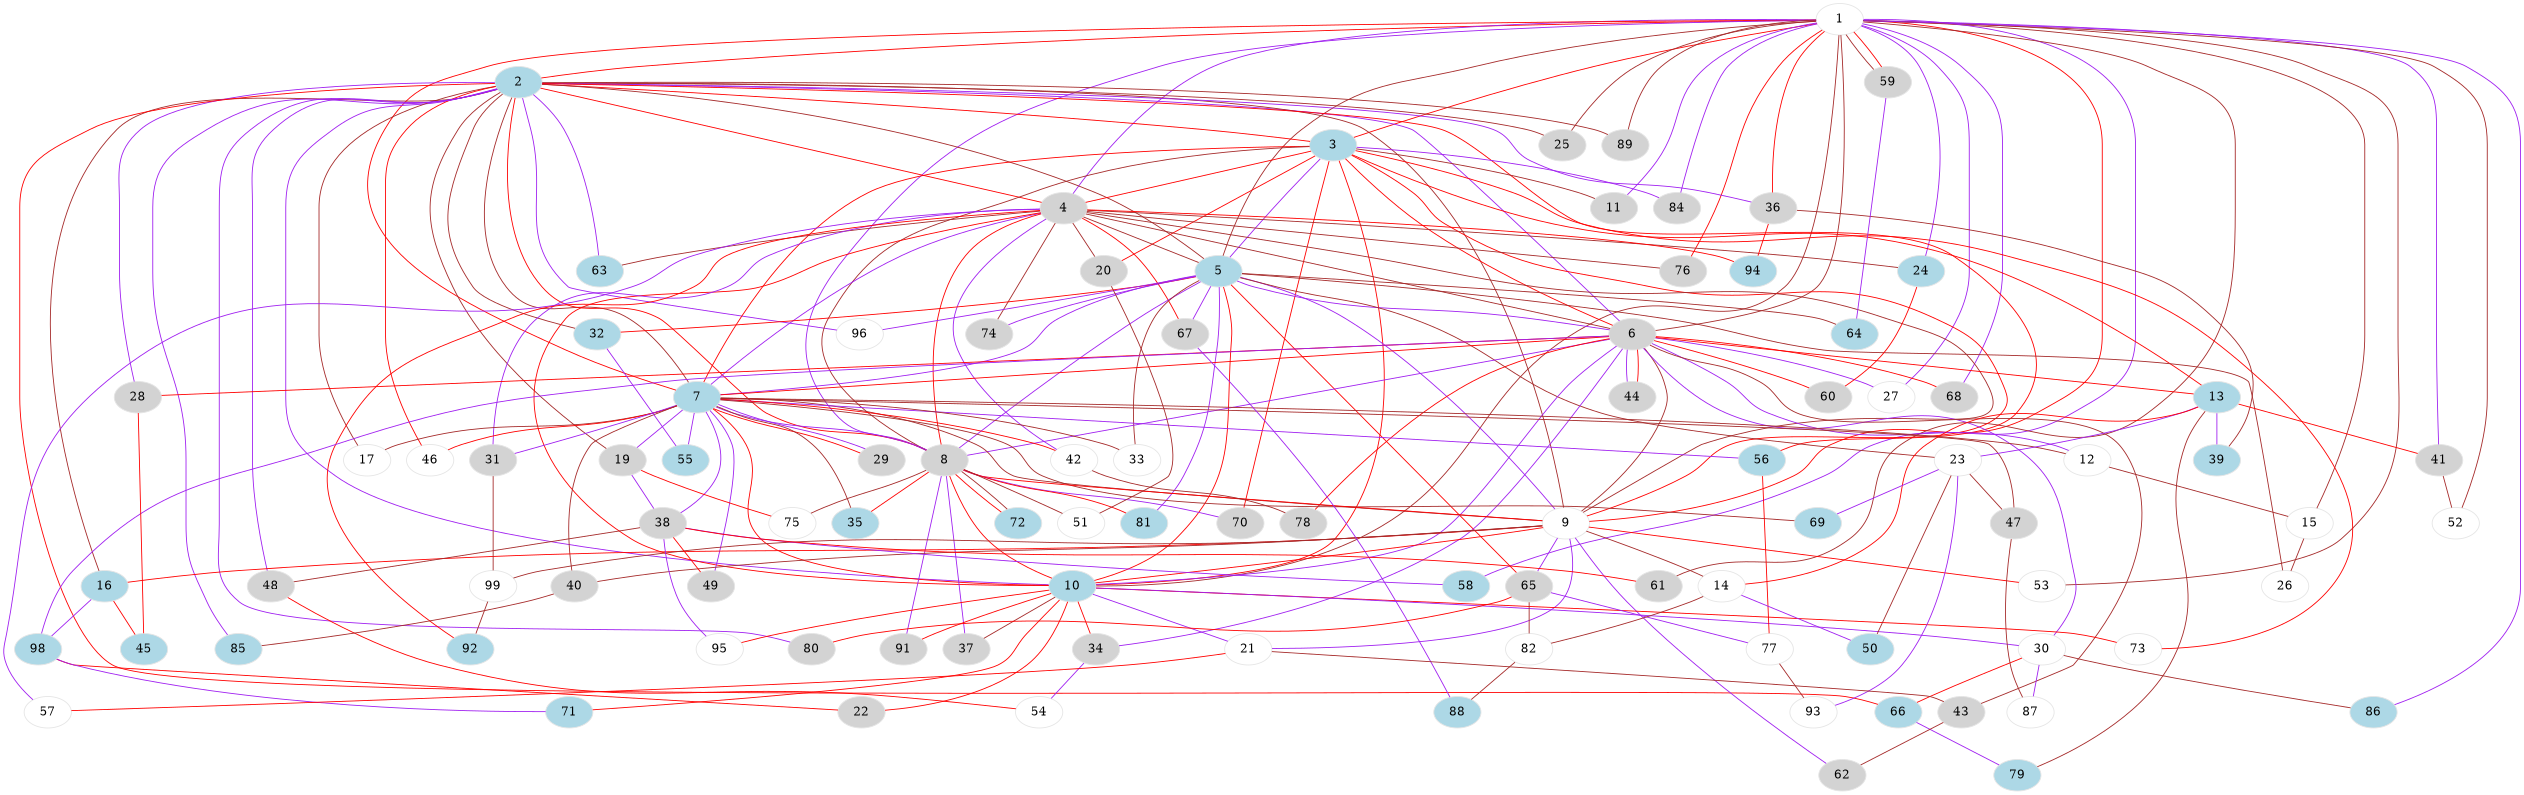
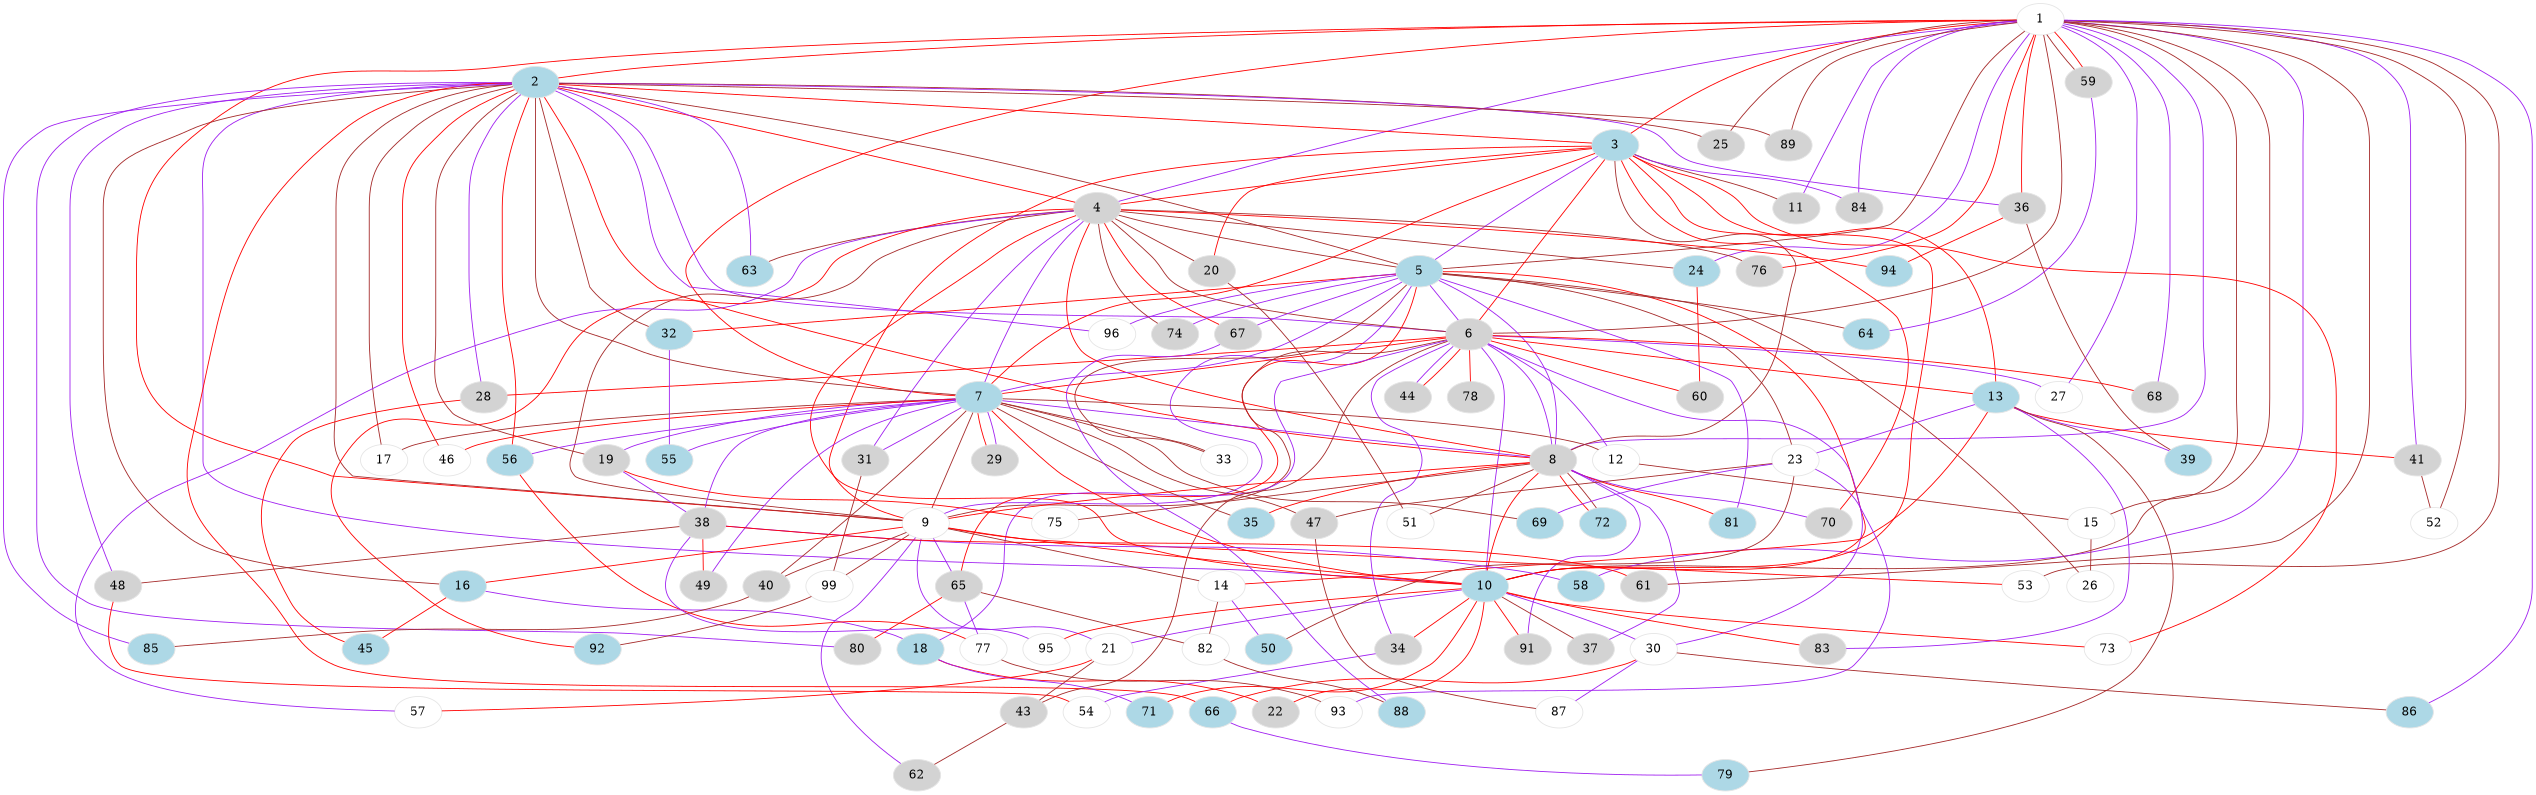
(1074, 460) -> none
(38, 649) -> (920, 649)
none -> (1823, 649)
